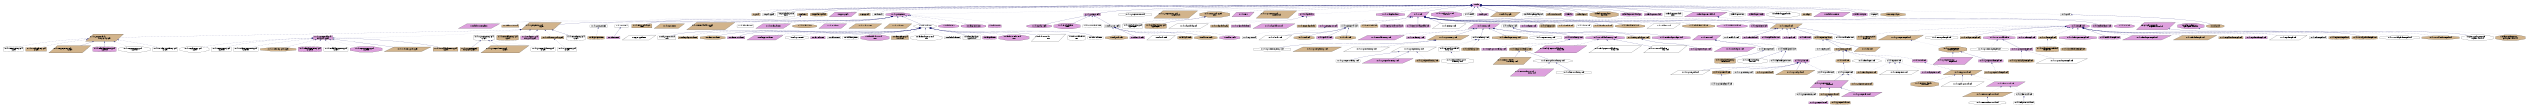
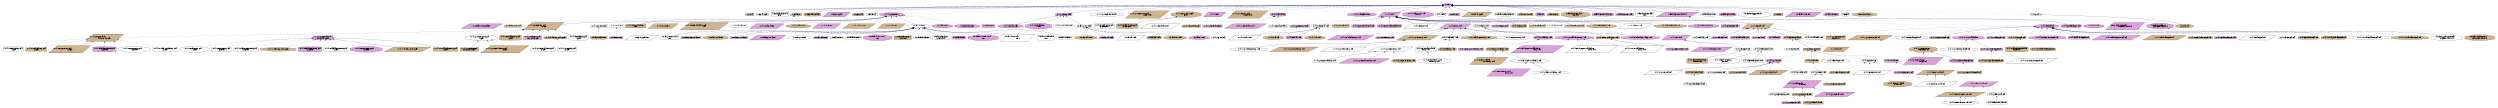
(1307, 26) -> (1278, 26)
(484, 38) -> (481, 38)
(926, 38) -> none
